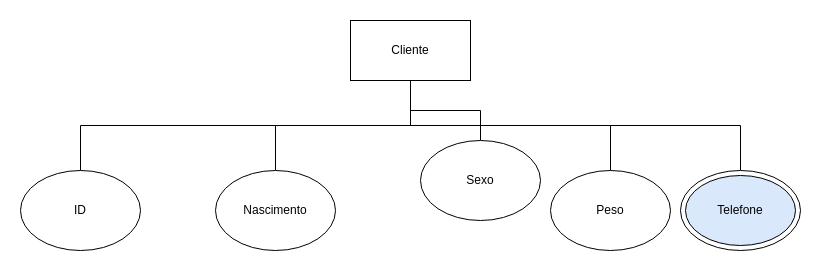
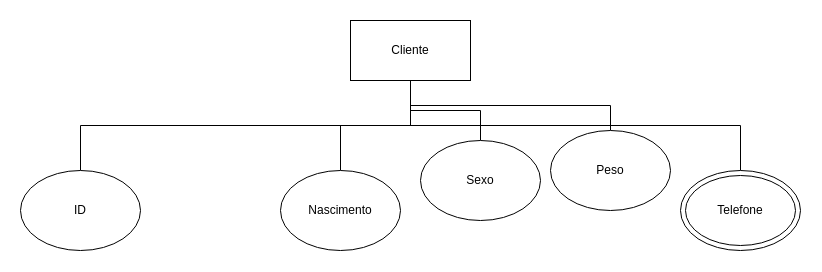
(276, 211) -> (341, 211)
(611, 211) -> (611, 171)
(741, 211) -> (741, 211)
